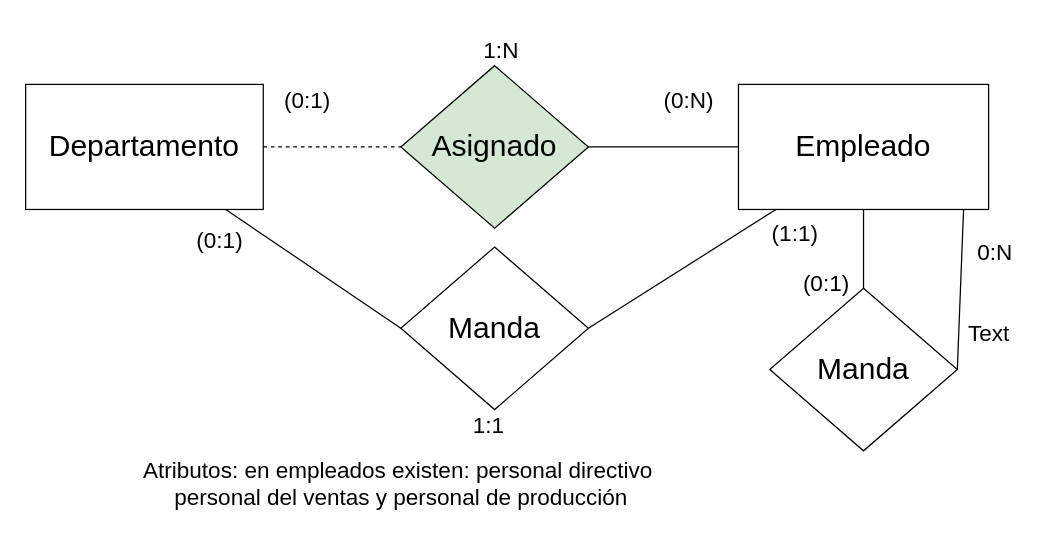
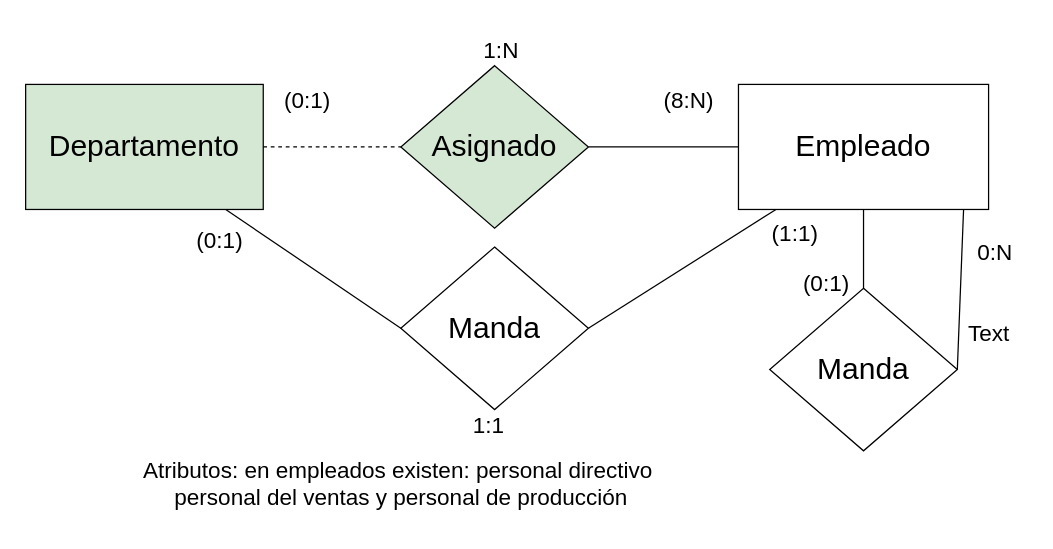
(689, 101) -> (689, 101)
(144, 147) -> (144, 147)
